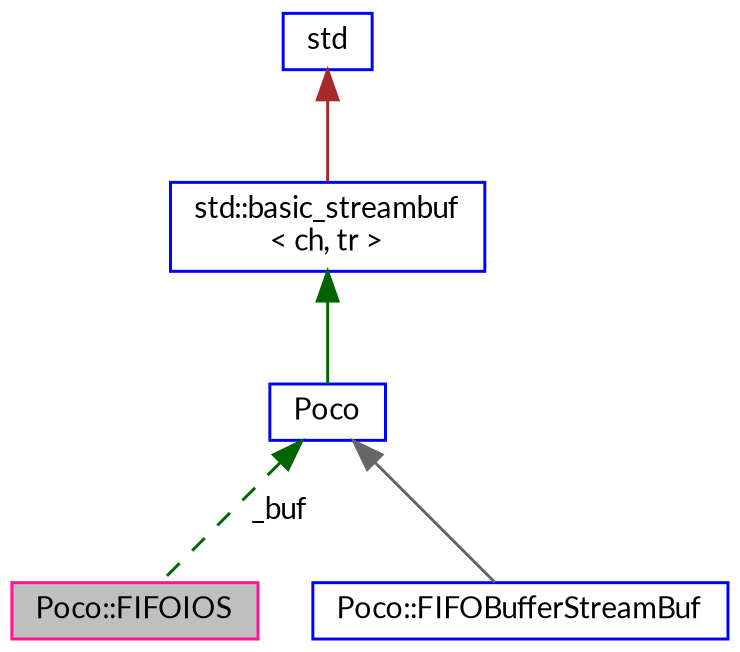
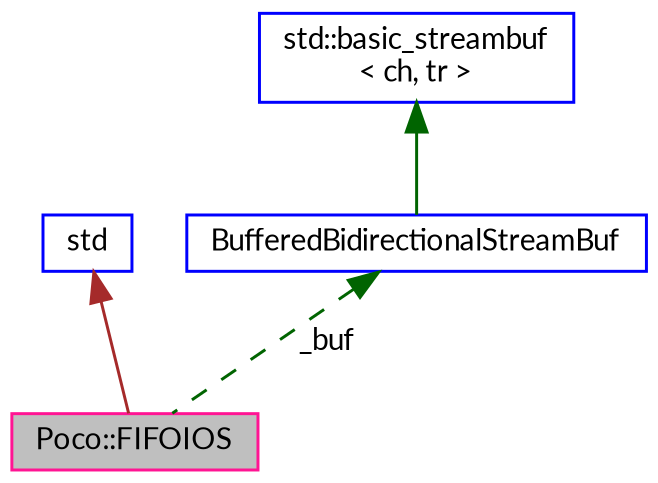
(328, 141) -> (115, 357)
(328, 412) -> (417, 243)
(520, 611) -> none
